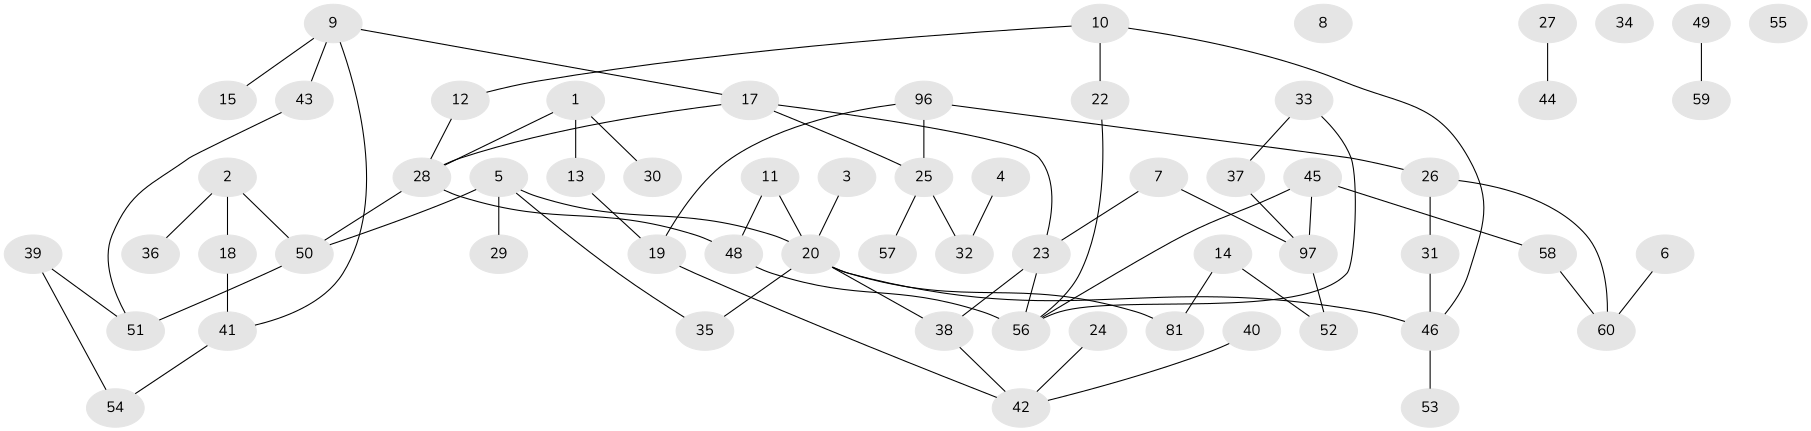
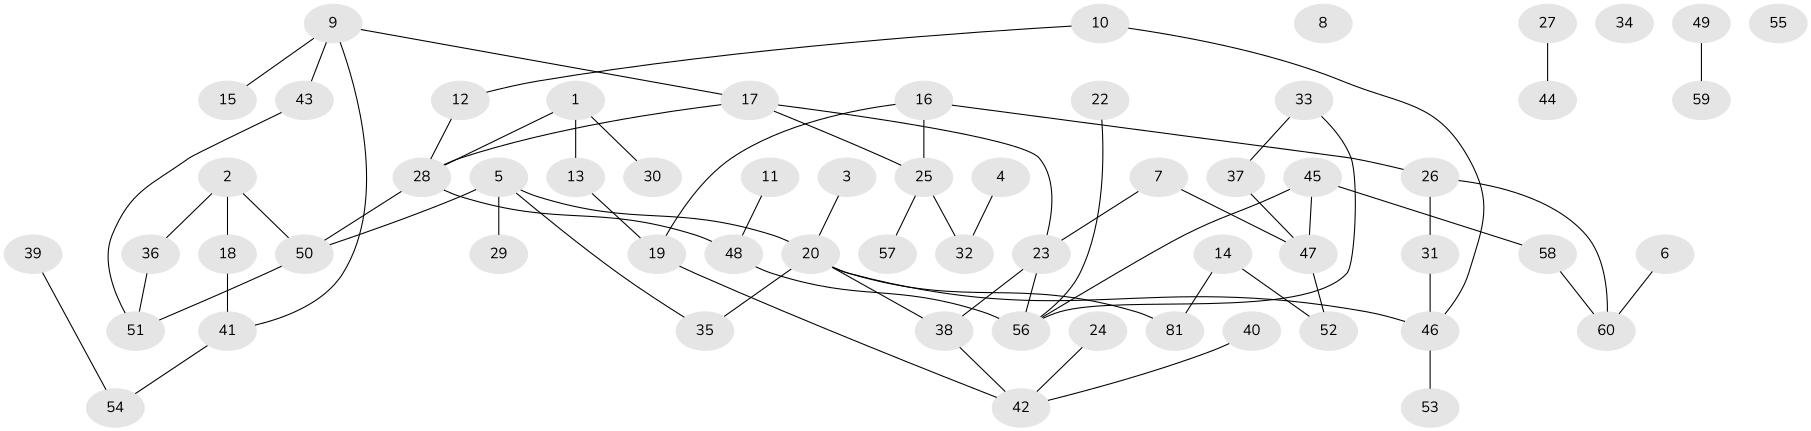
(1100, 62) -> none
(924, 100) -> (924, 100)
(790, 216) -> none
(1308, 254) -> (1308, 254)
(84, 293) -> (143, 292)
